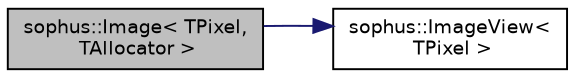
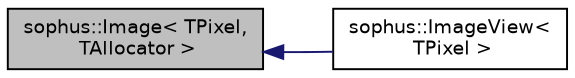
(288, 26) -> (308, 52)
